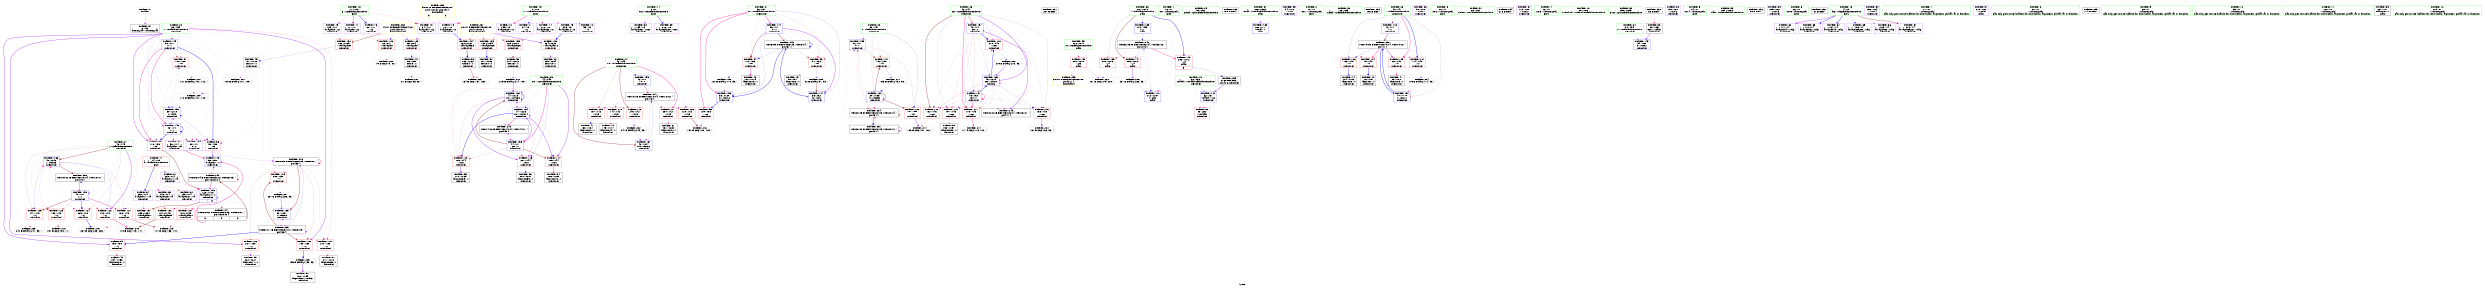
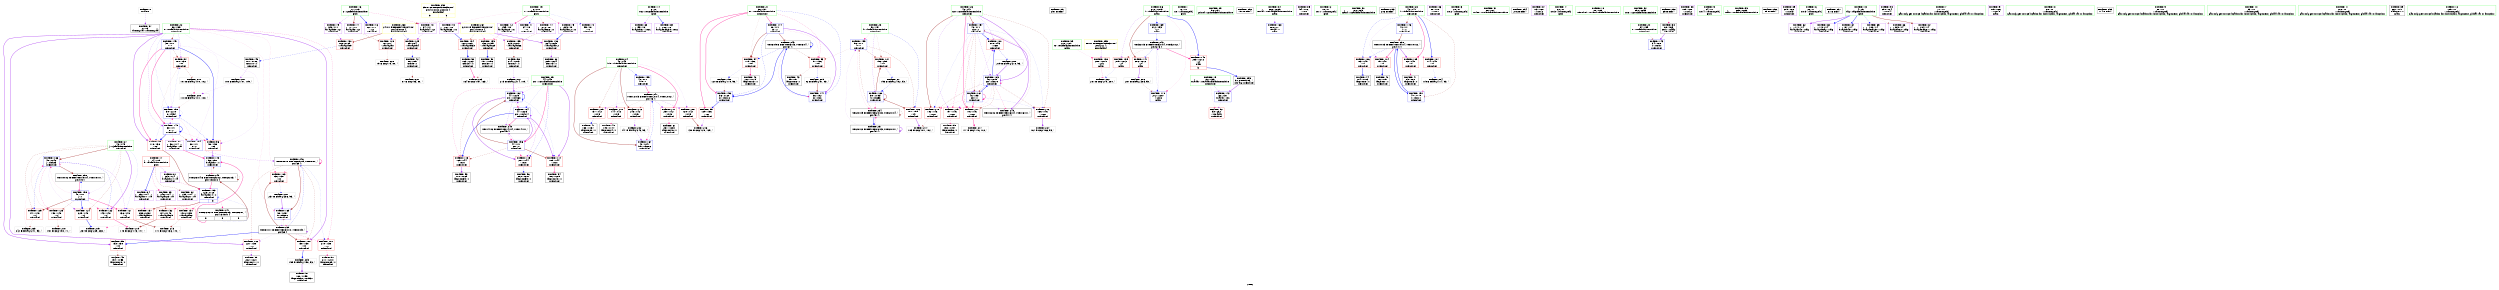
(1207, 70) -> (1222, 70)
(1074, 71) -> (1101, 53)
(991, 84) -> (992, 84)
